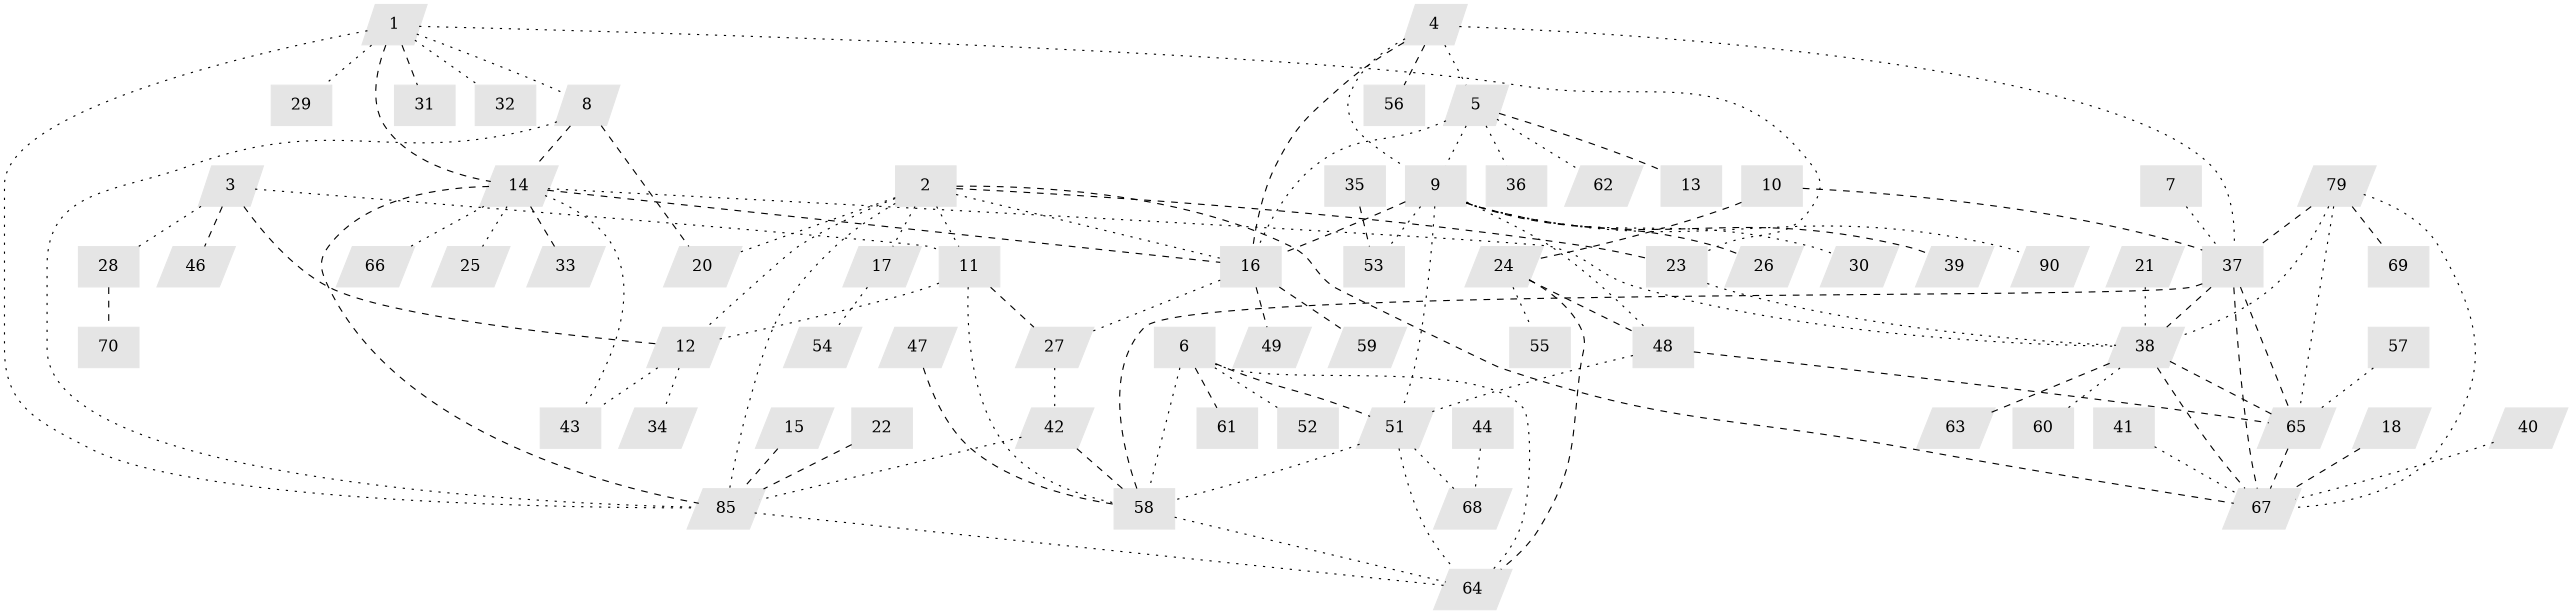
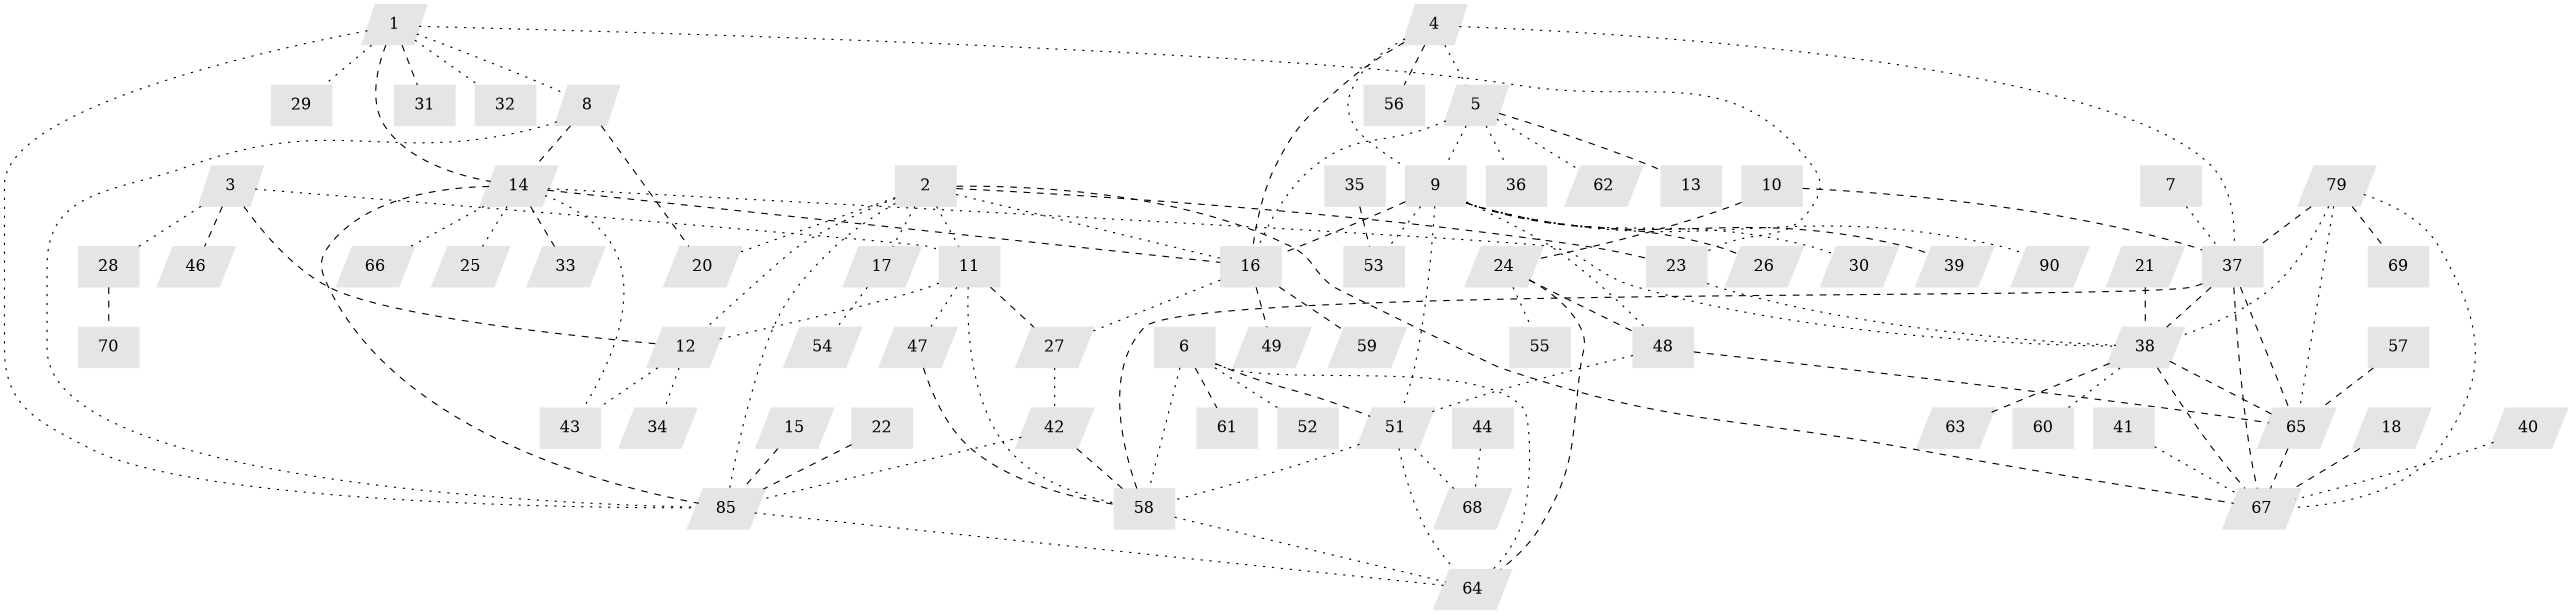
none -> (944, 307)
(2145, 307) -> (2145, 307)
(2347, 388) -> (2347, 388)
